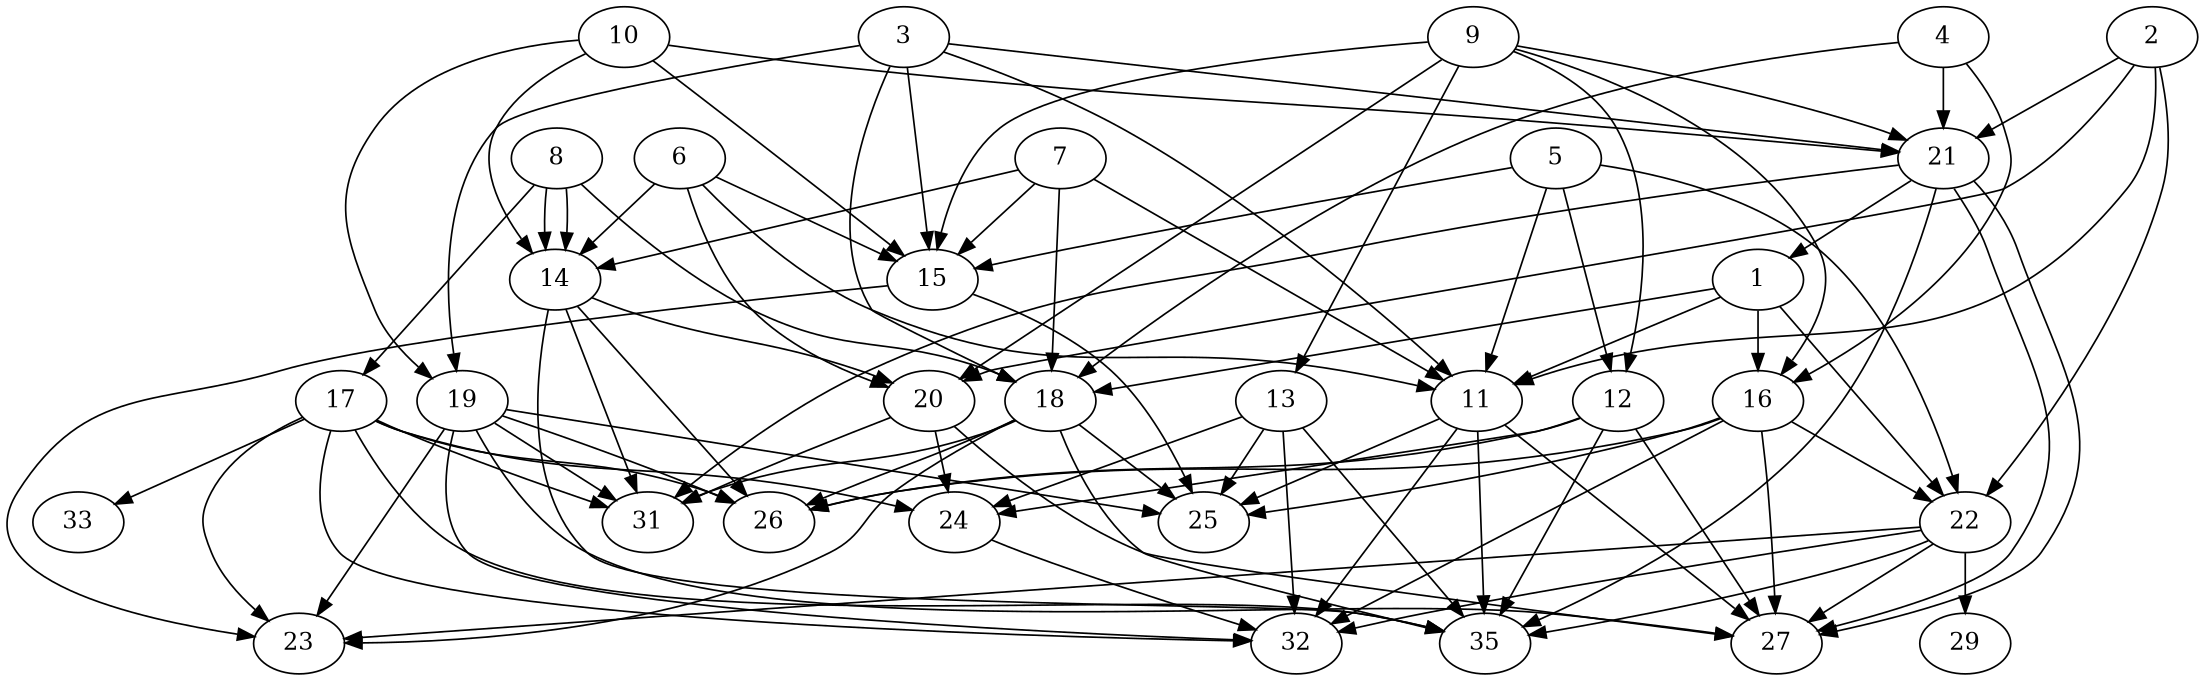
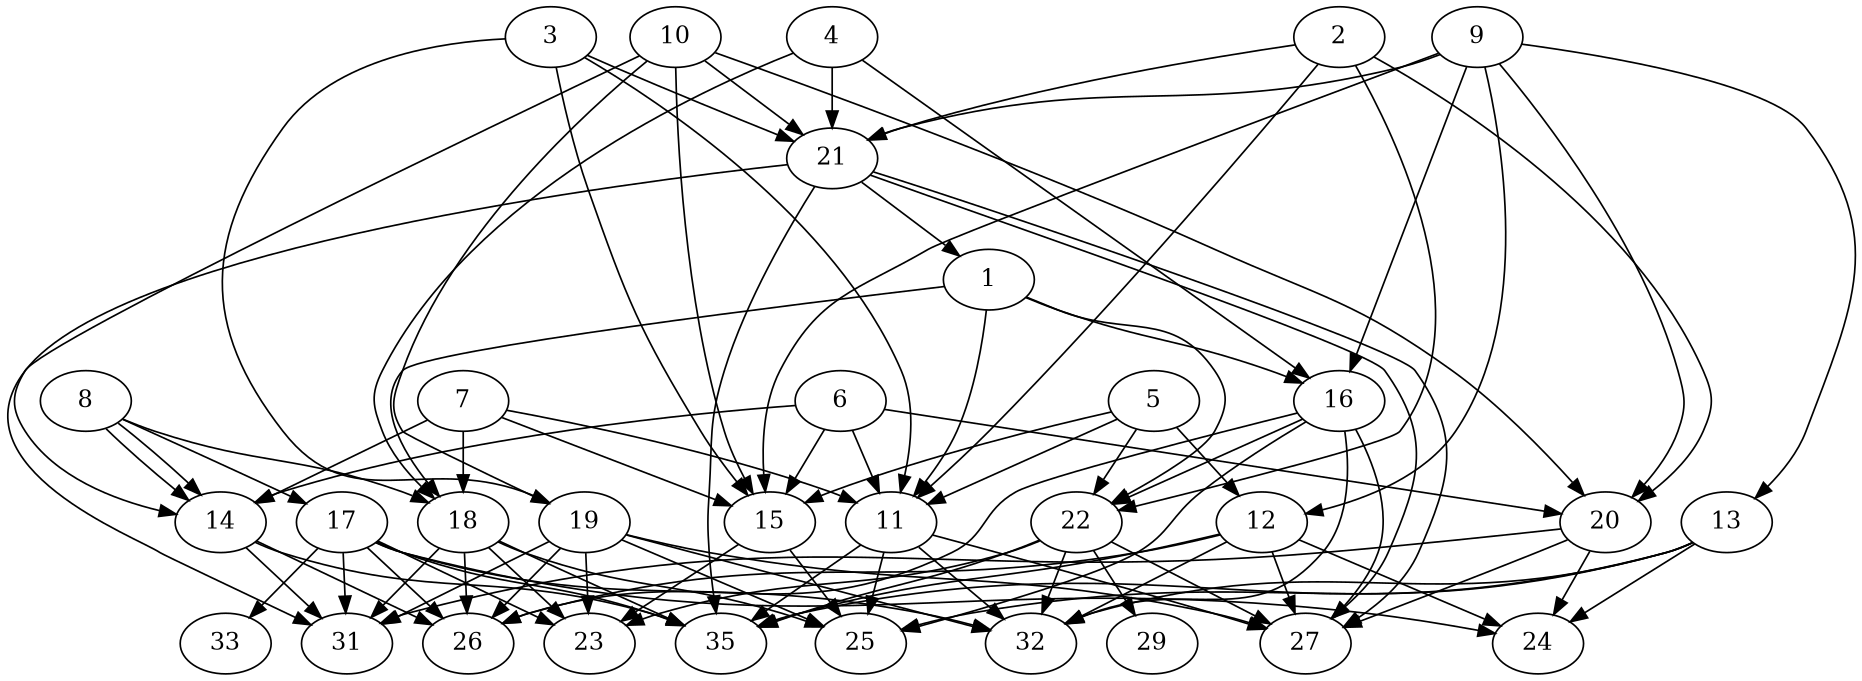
(854, 258) -> none
(734, 339) -> (1144, 219)
(1140, 593) -> (1154, 579)
